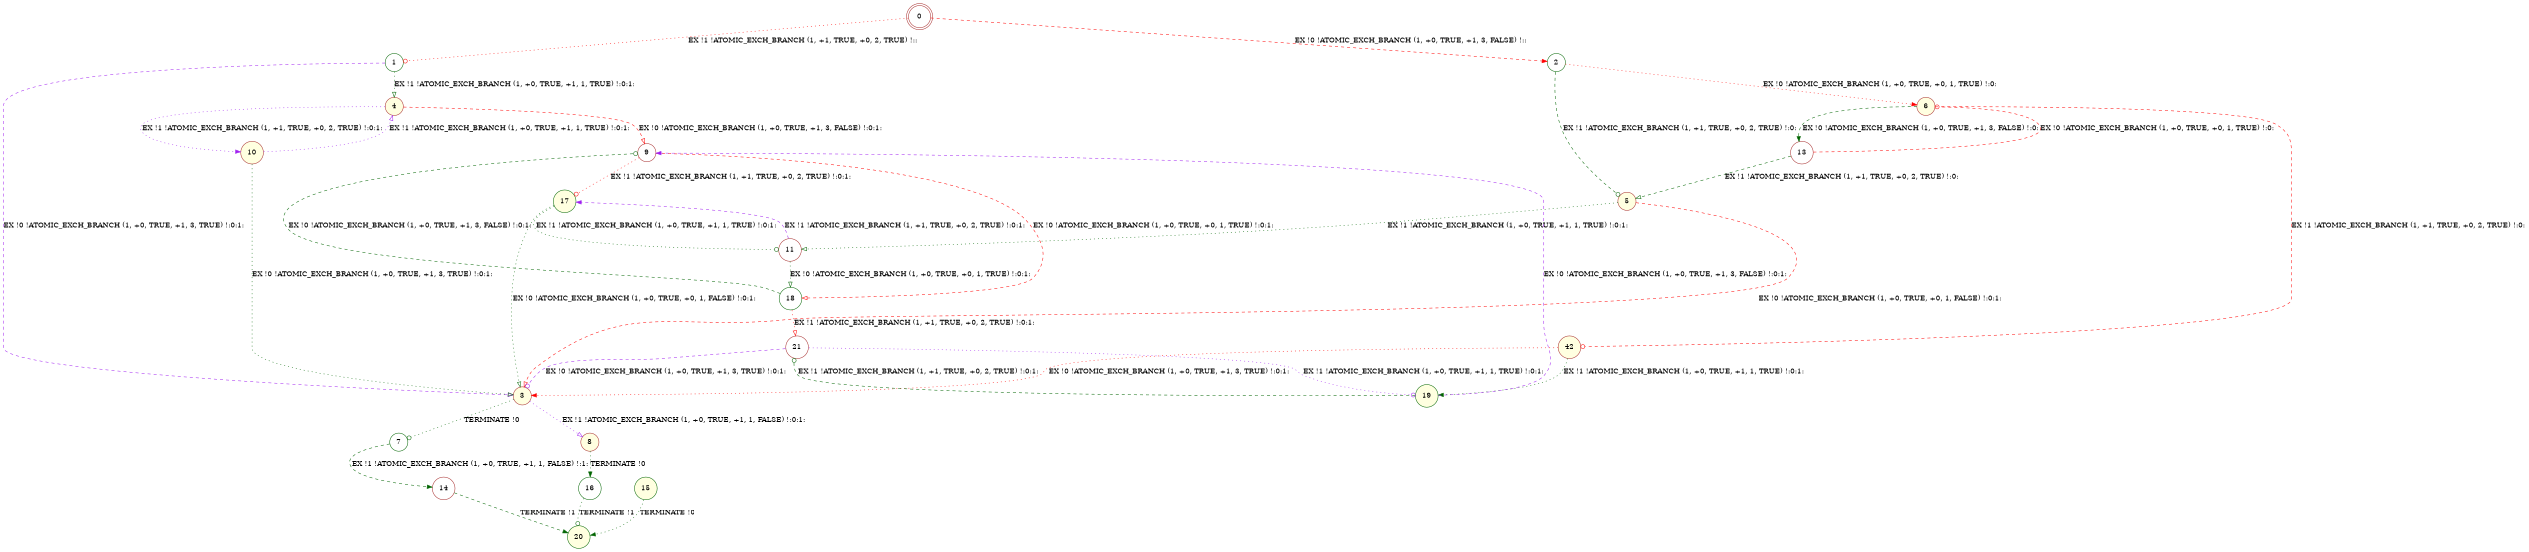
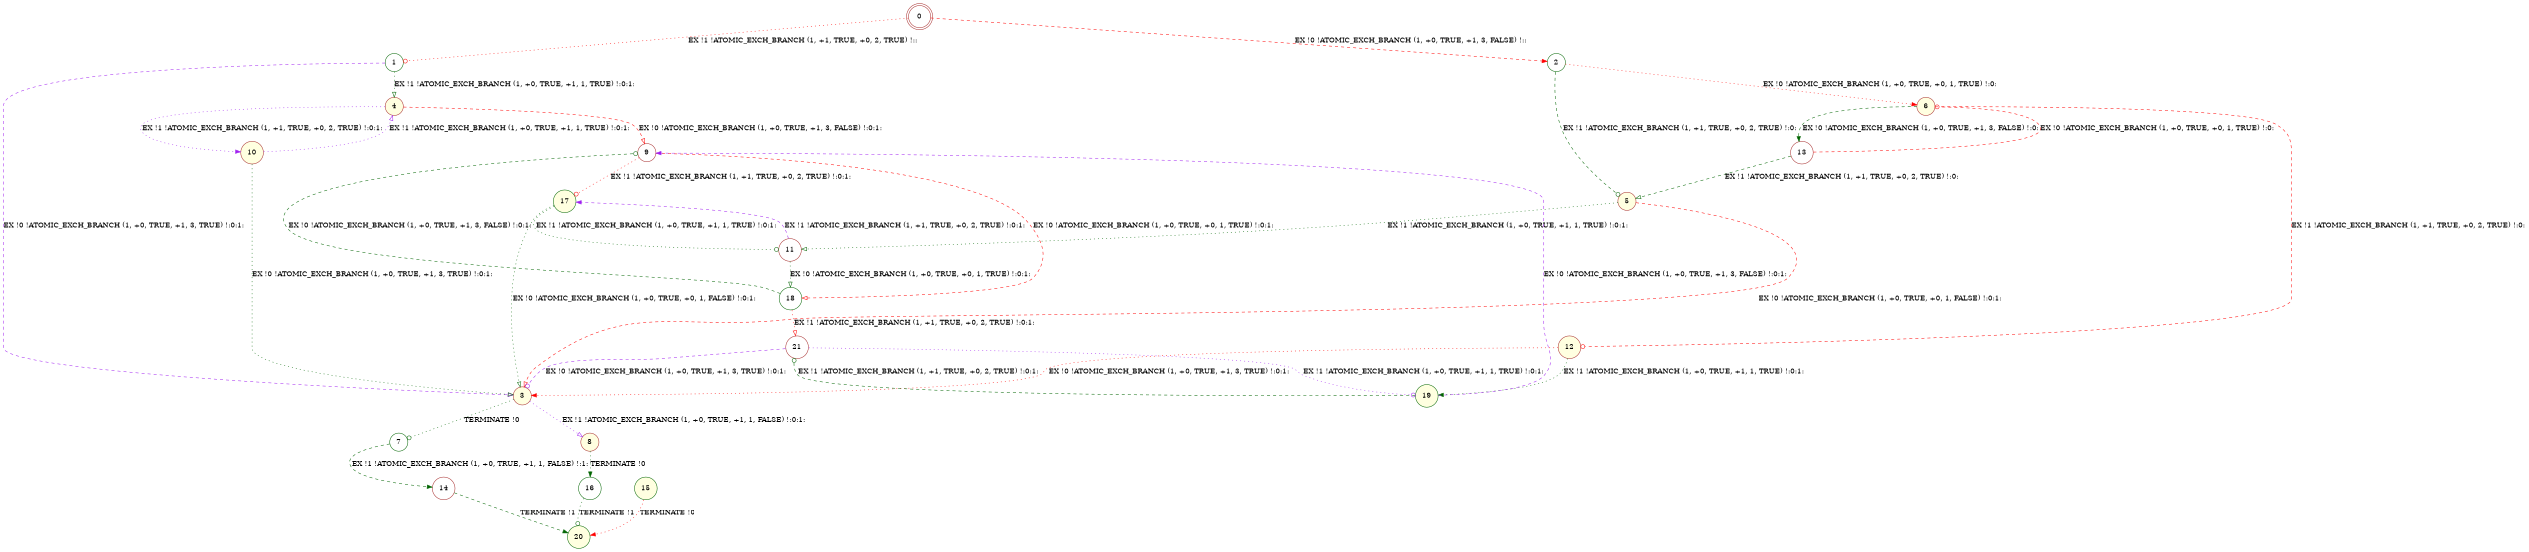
(1569, 347) -> (1569, 347)
(625, 524) -> (625, 524)
